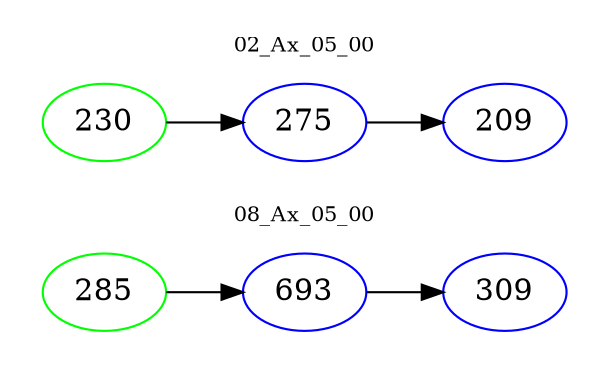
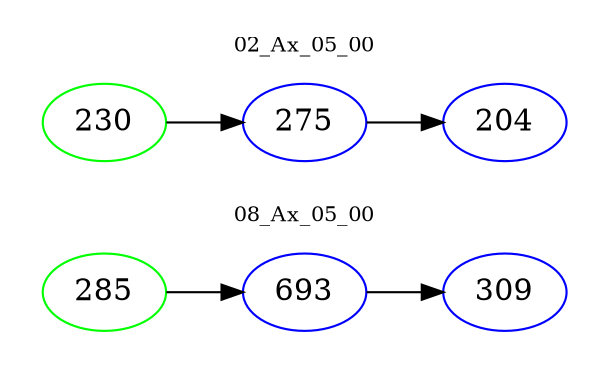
(505, 122) -> (505, 122)
